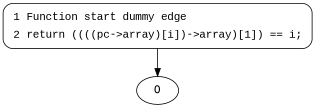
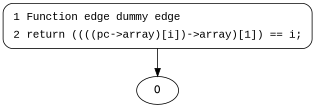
(107, 17) -> (104, 17)
